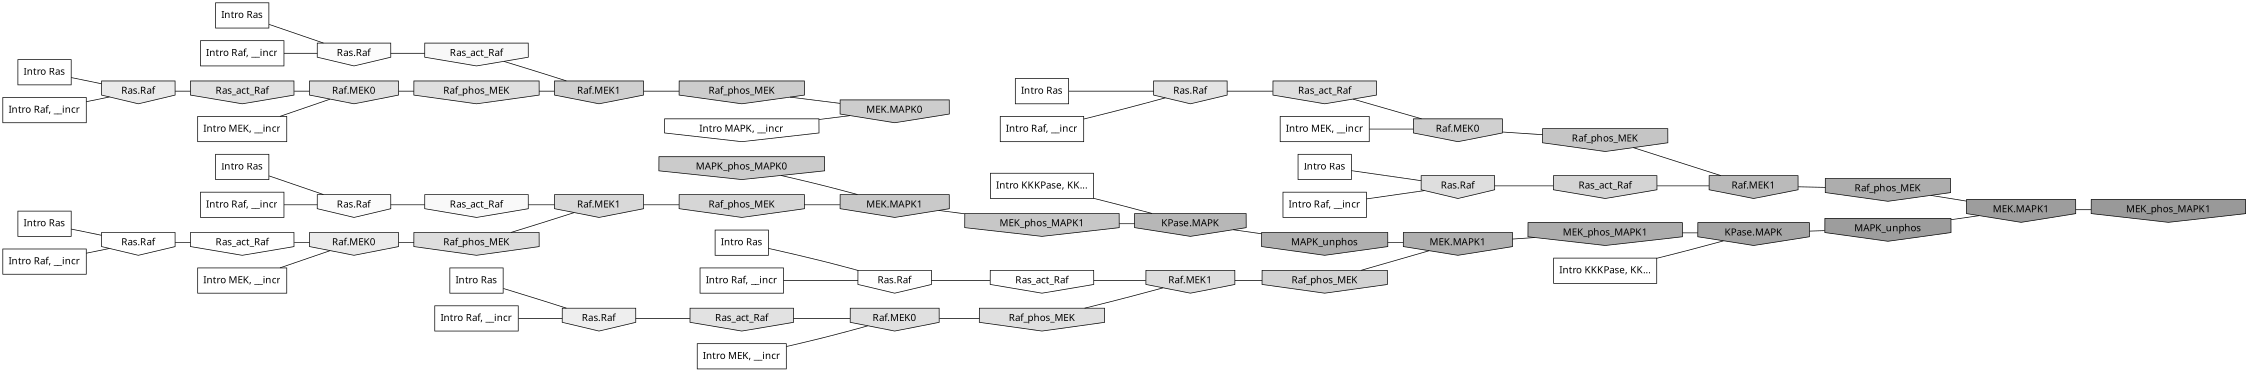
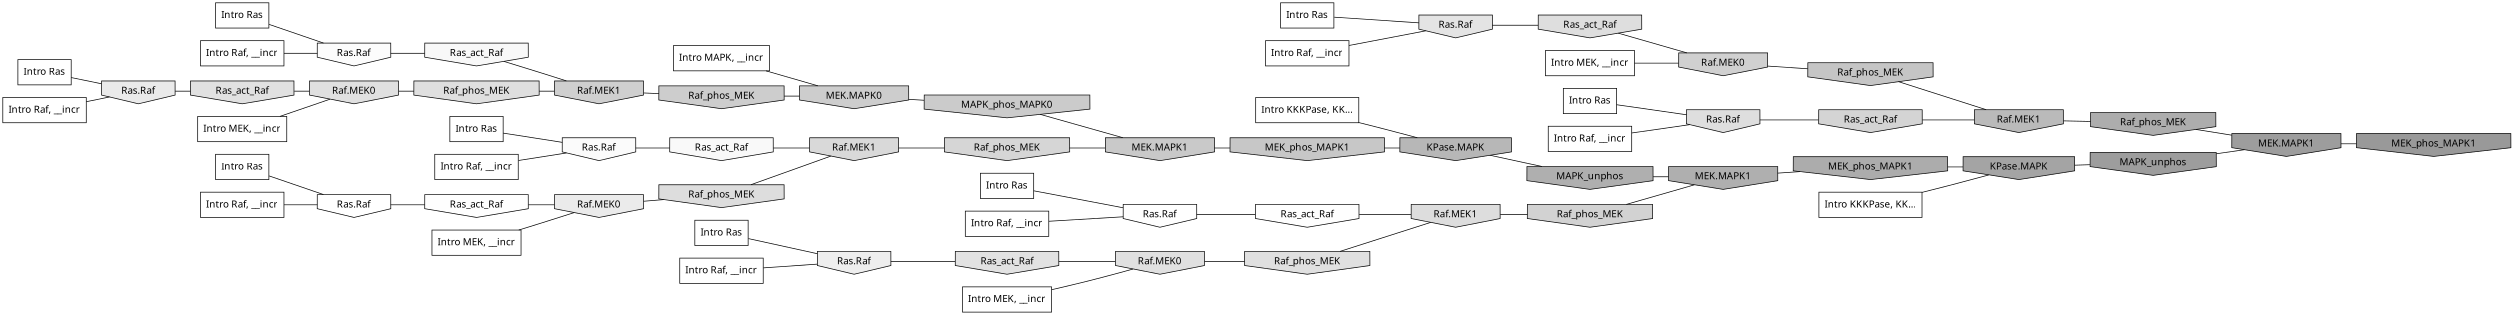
none -> (916, 100)
(742, 129) -> (721, 58)
